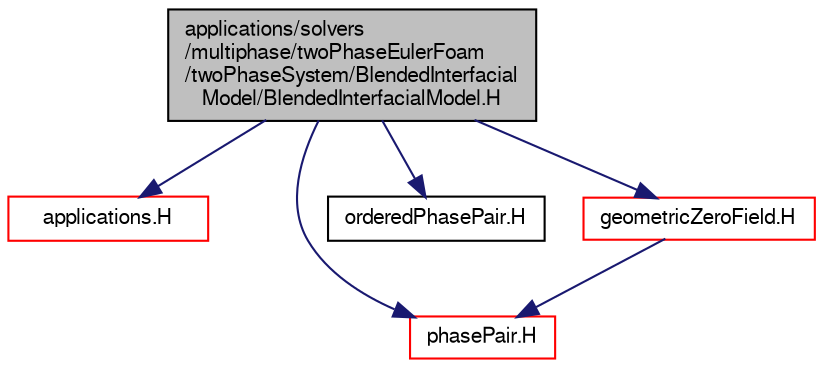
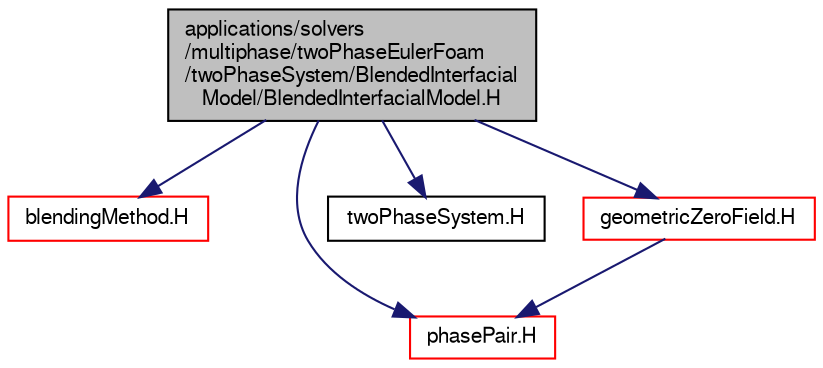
(108, 219) -> (108, 219)
(436, 219) -> (436, 219)
